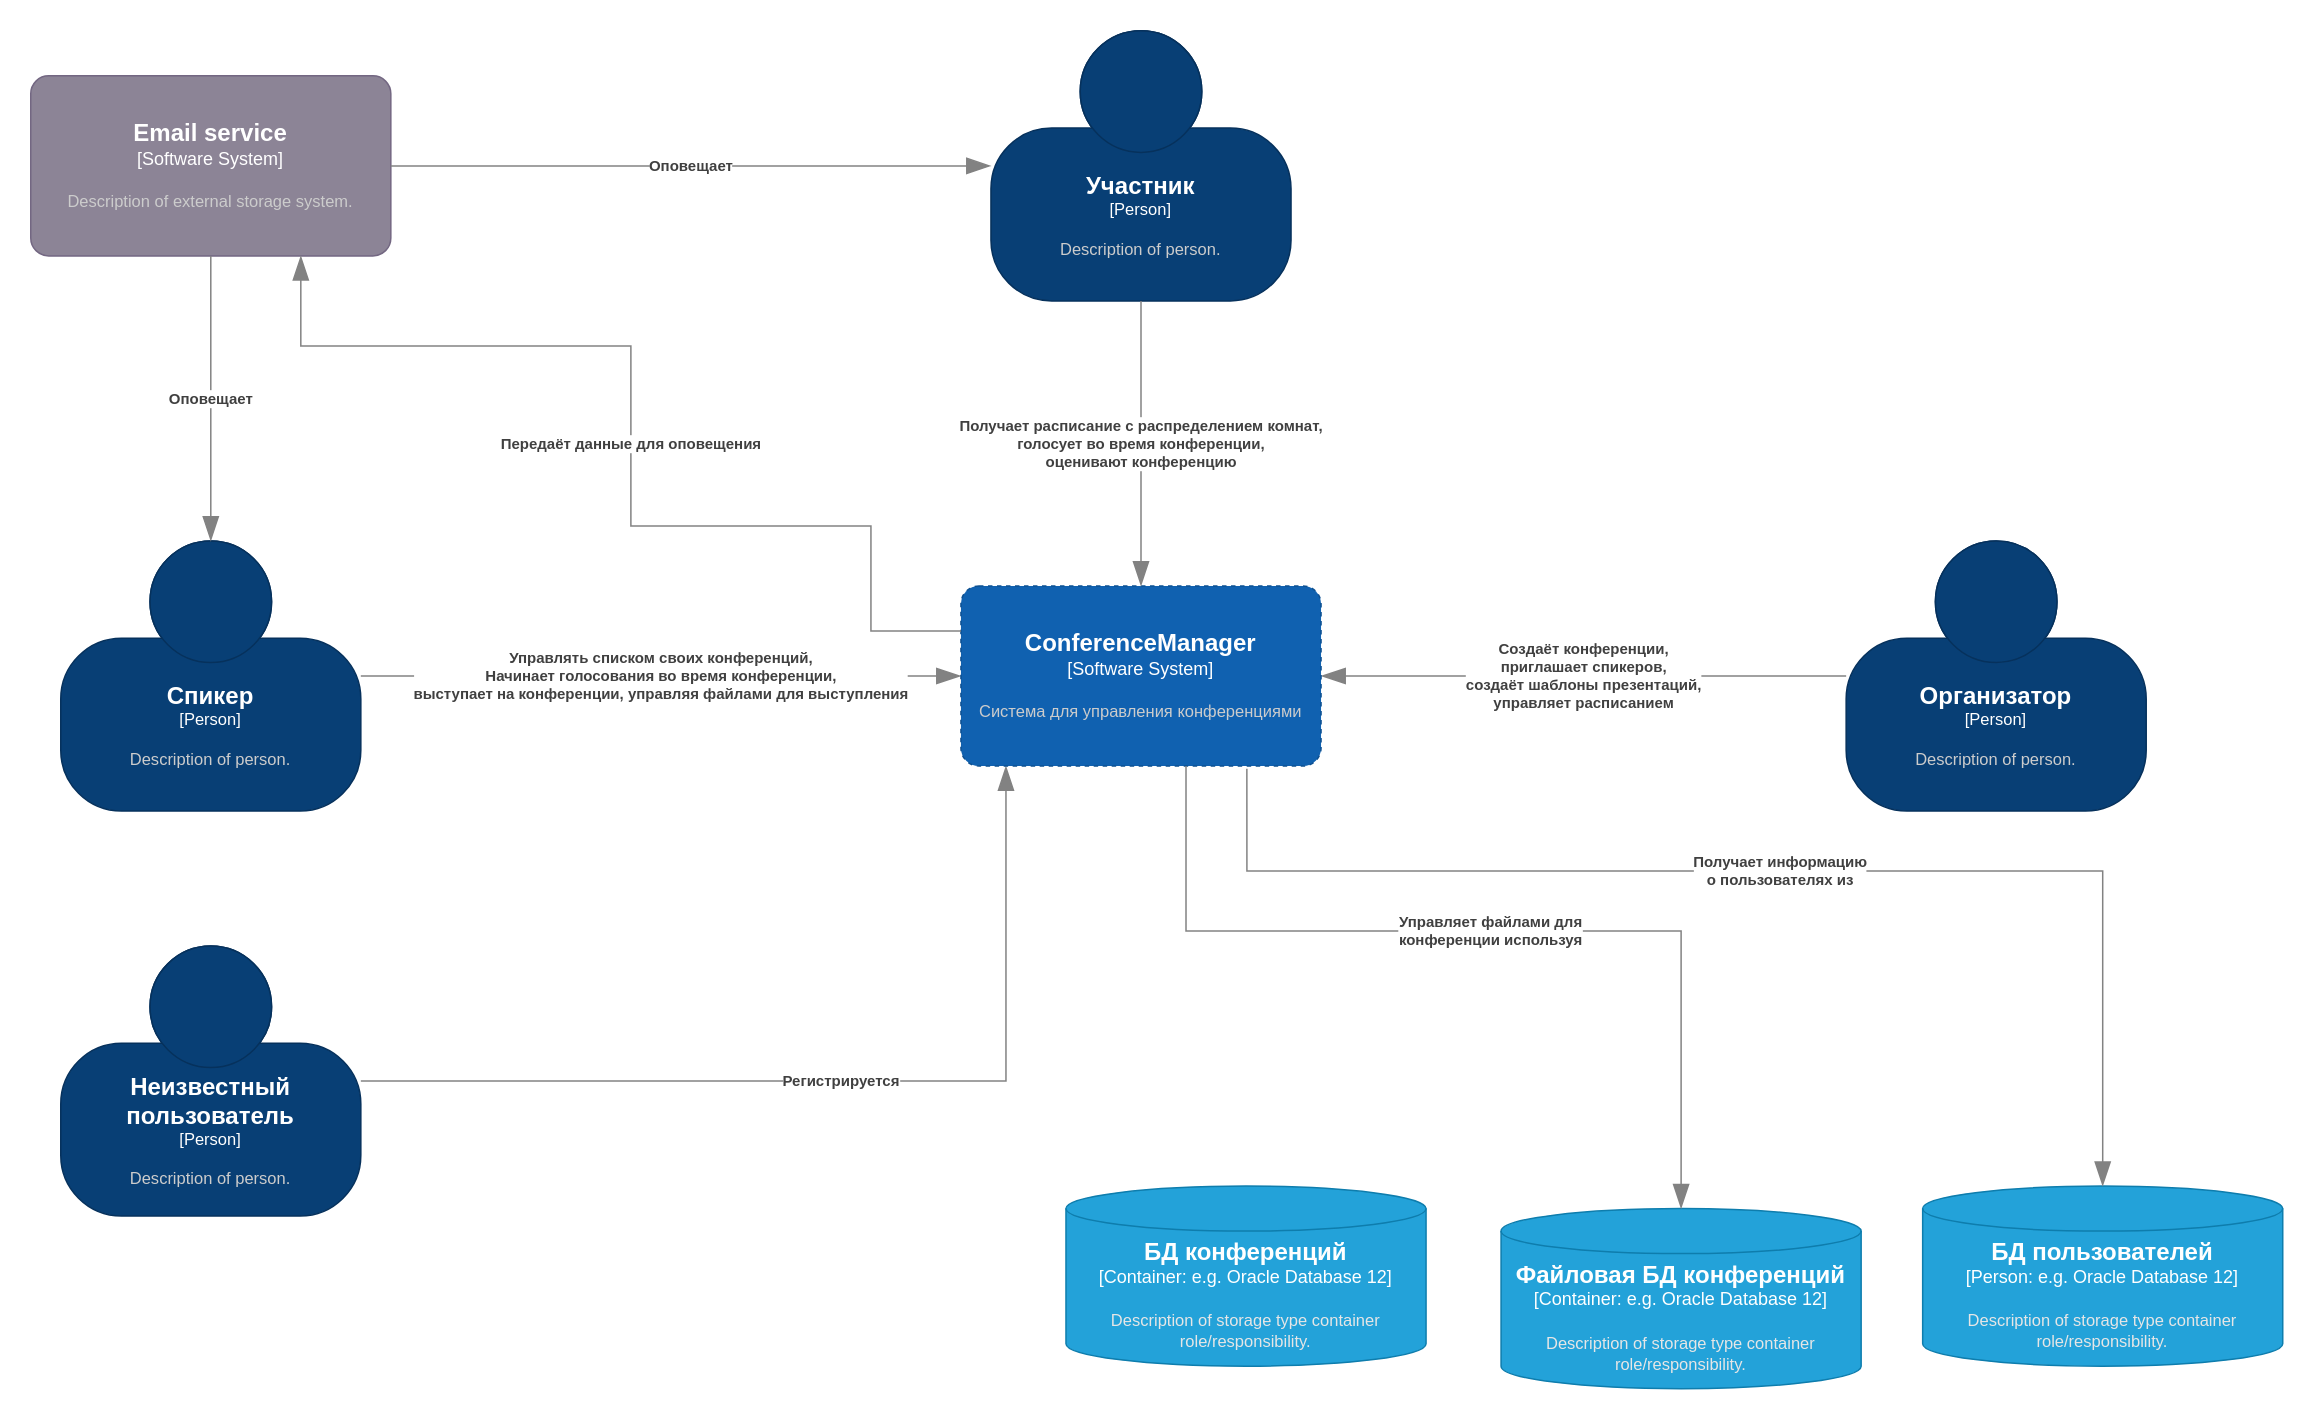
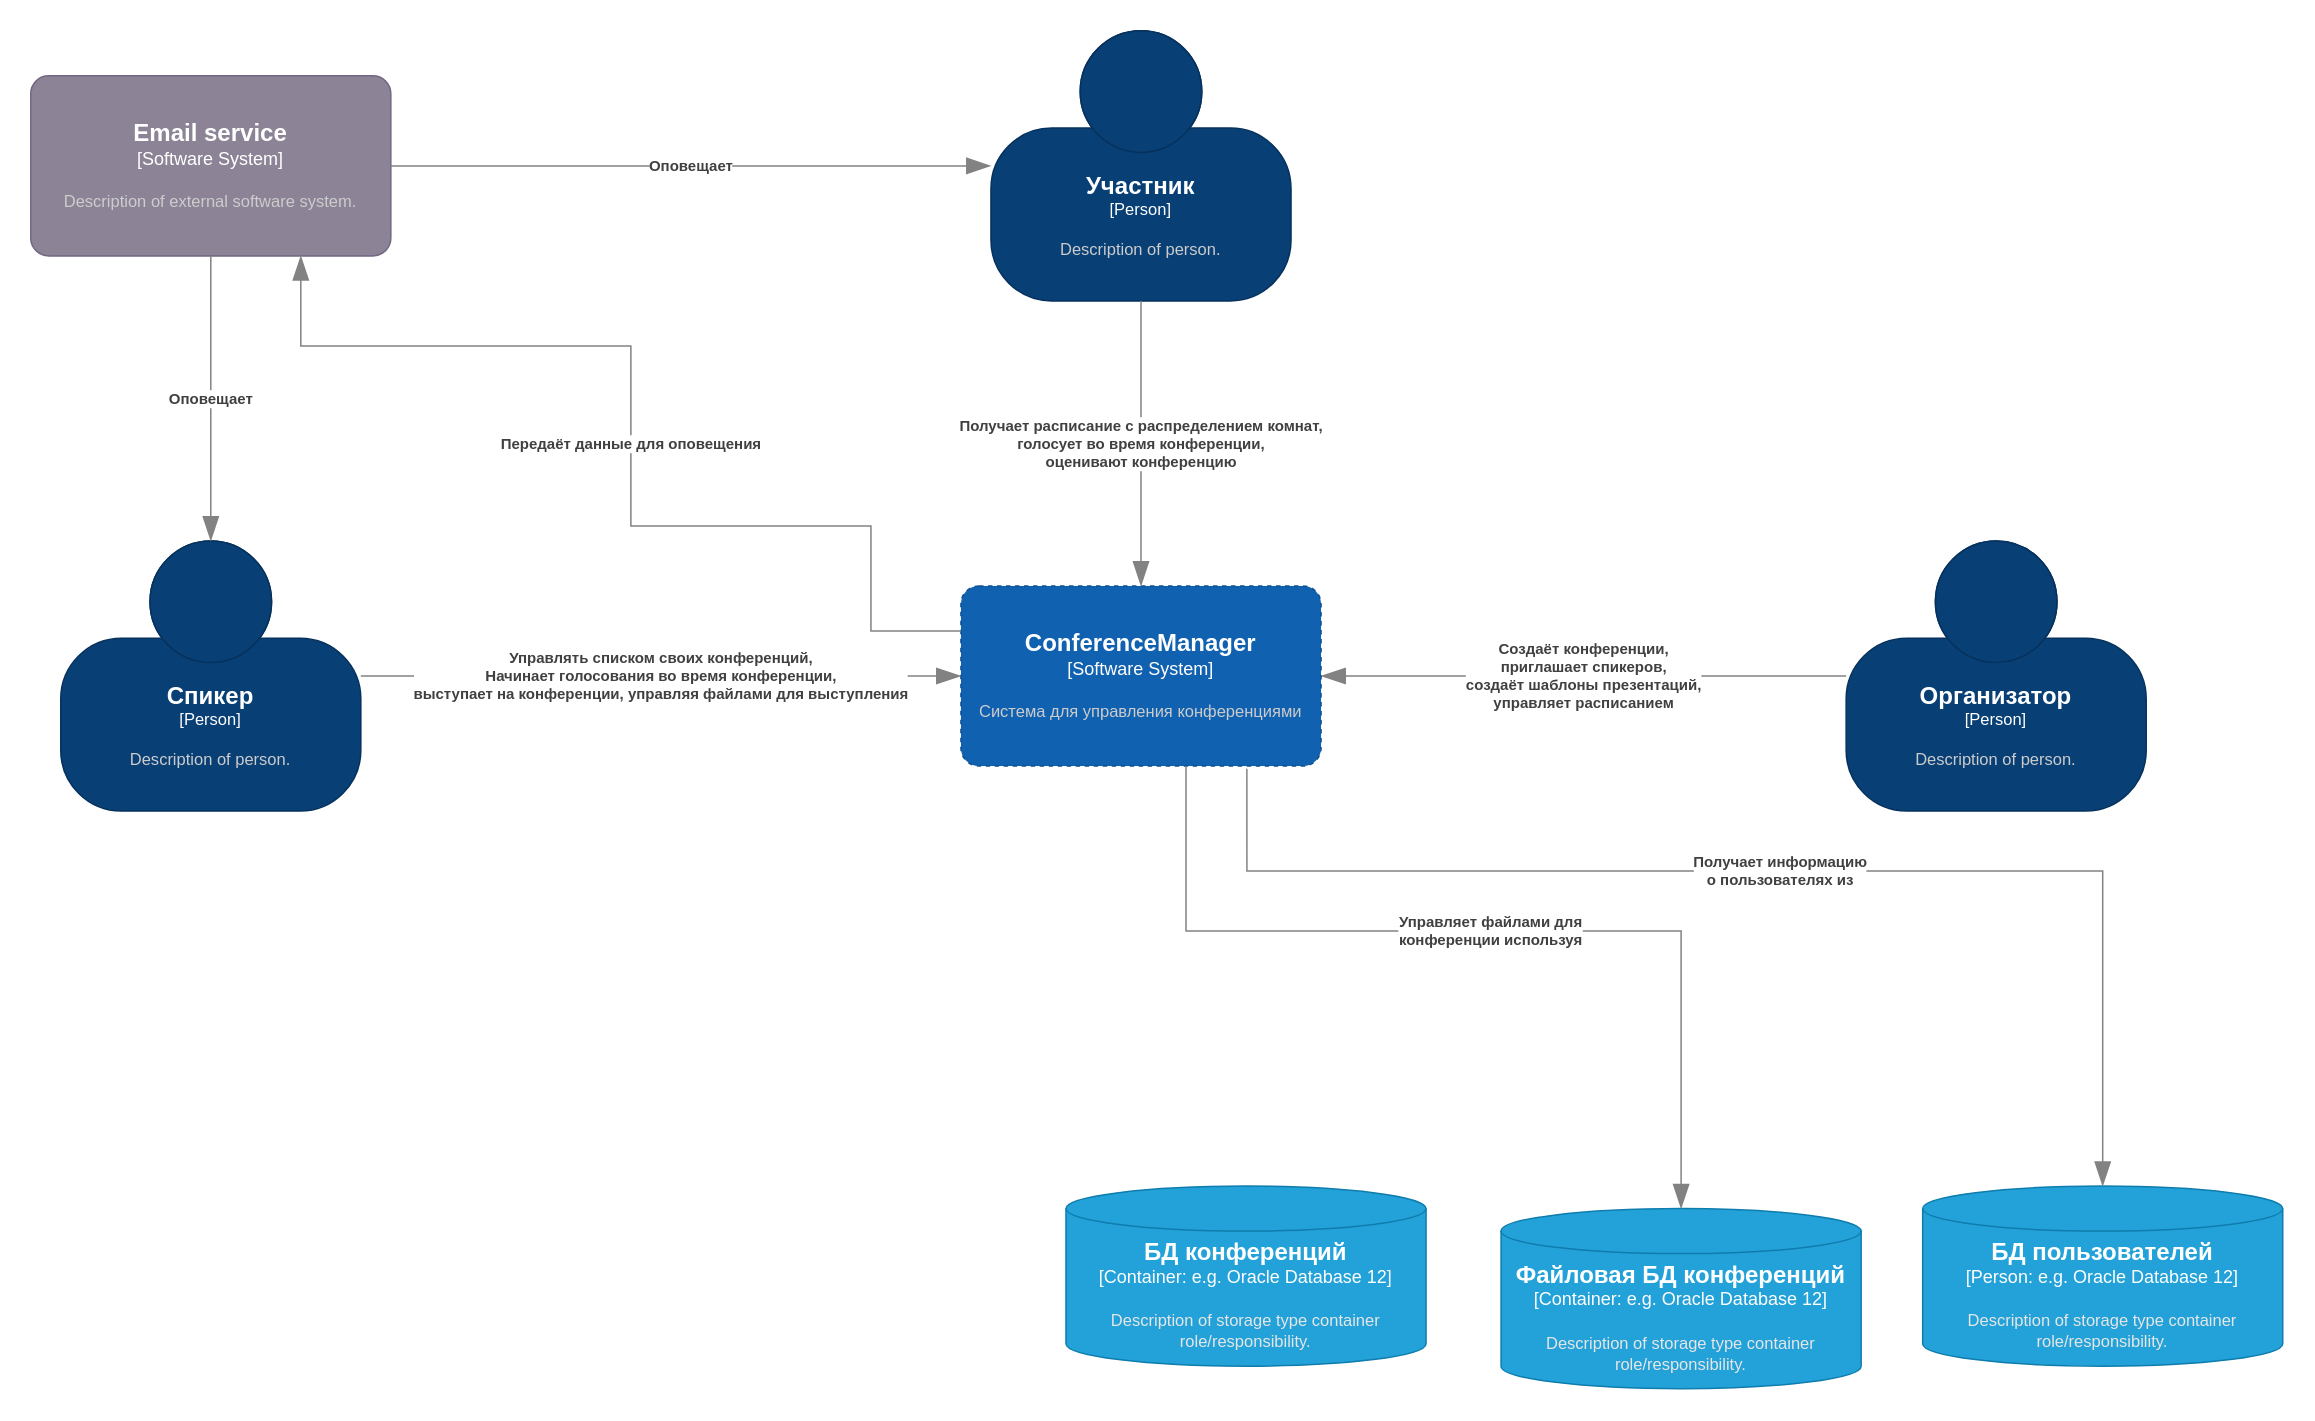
(211, 166) -> (211, 166)
(1006, 937) -> none
(211, 1081) -> none
